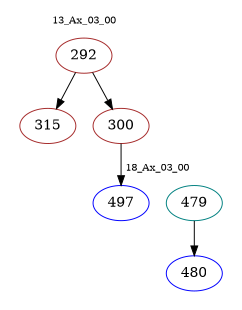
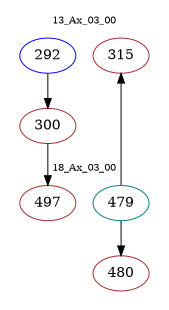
(84, 56) -> (48, 56)
(68, 86) -> (121, 134)
(121, 203) -> (48, 203)
(194, 273) -> (121, 273)
